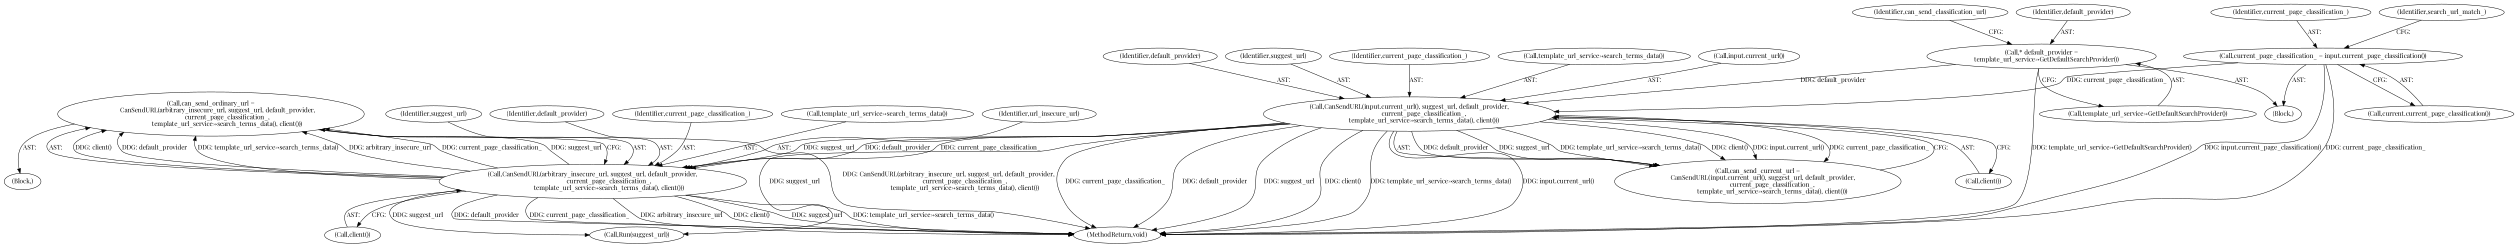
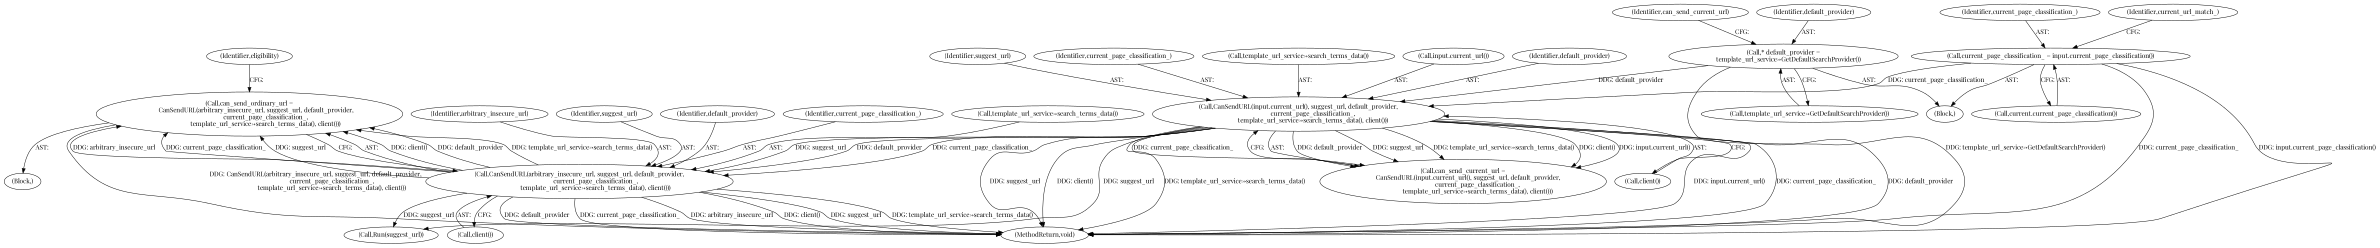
(1930, 12) -> (1680, 12)
(2442, 12) -> (2173, 12)
none -> (249, 56)
(1039, 114) -> (480, 114)
